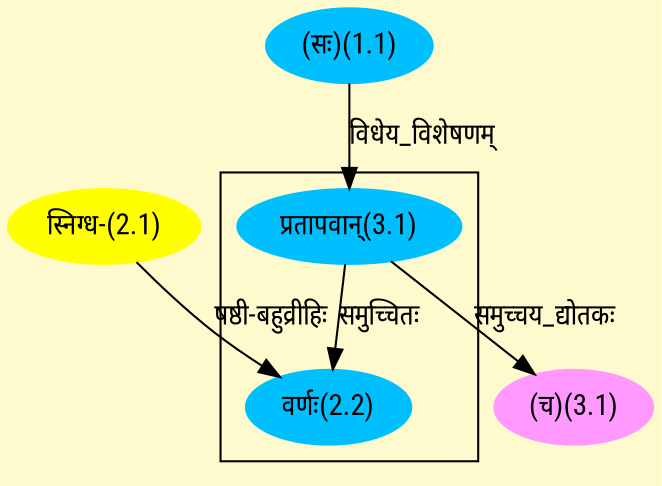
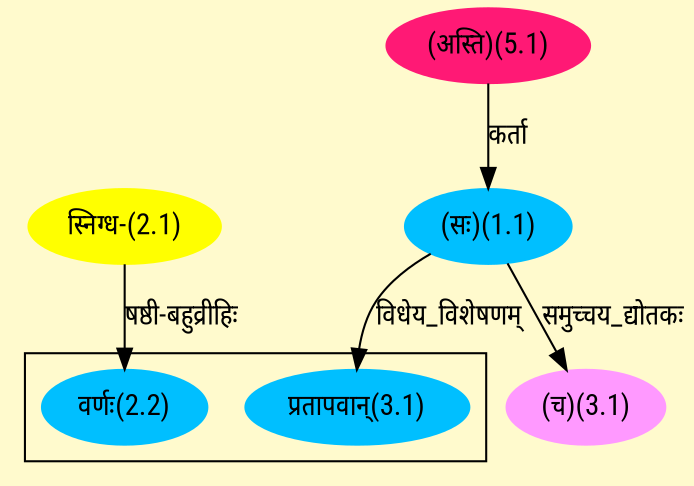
none -> (488, 46)
(340, 306) -> none
(455, 311) -> (532, 307)
